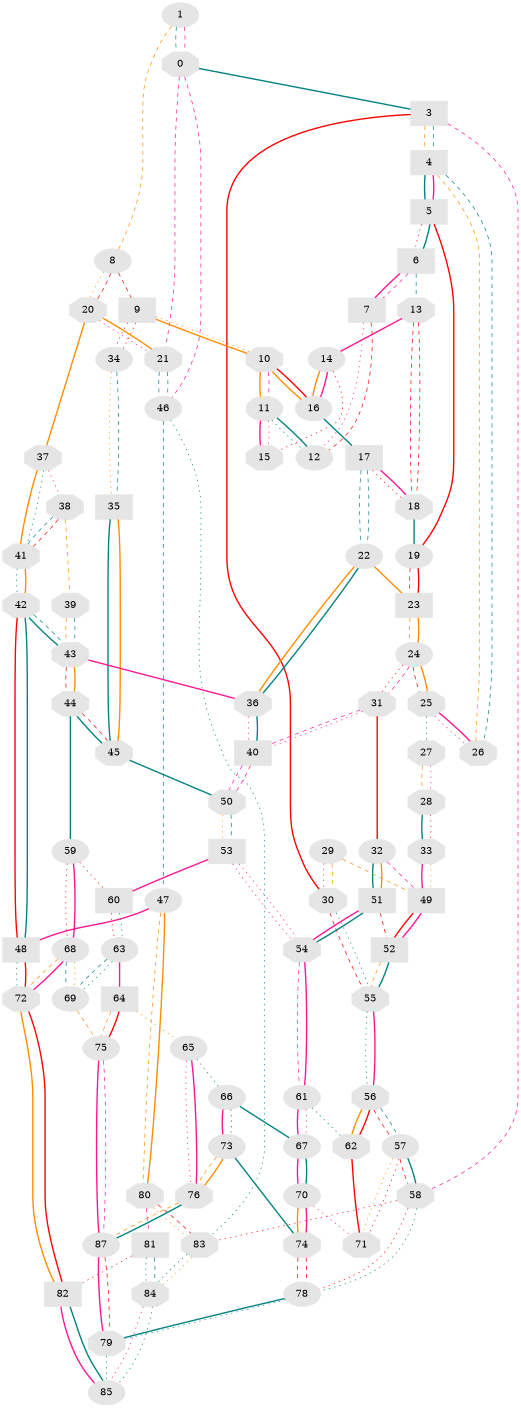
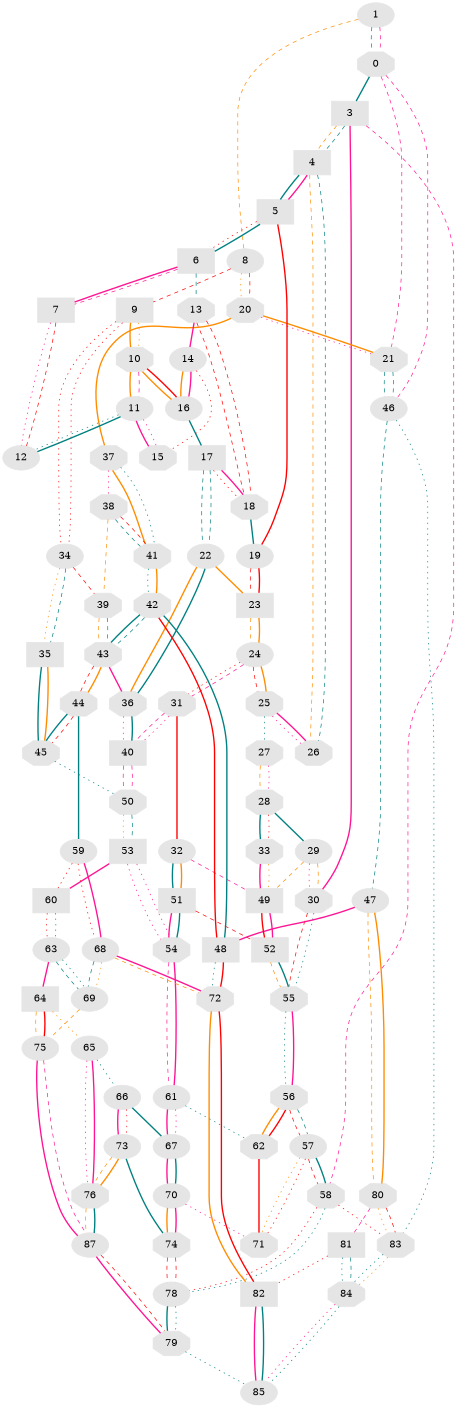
(227, 449) -> (351, 511)
none -> (84, 581)
(170, 778) -> (84, 778)
none -> (289, 827)
